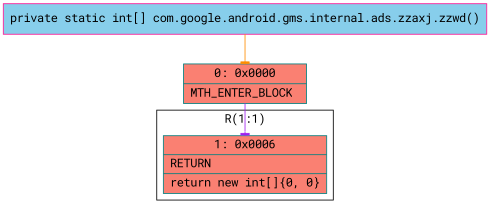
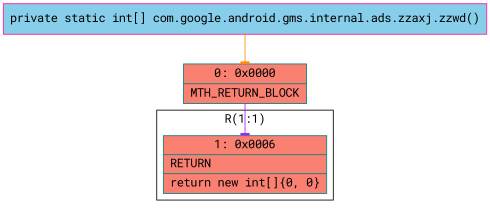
(241, 93) -> (245, 93)
